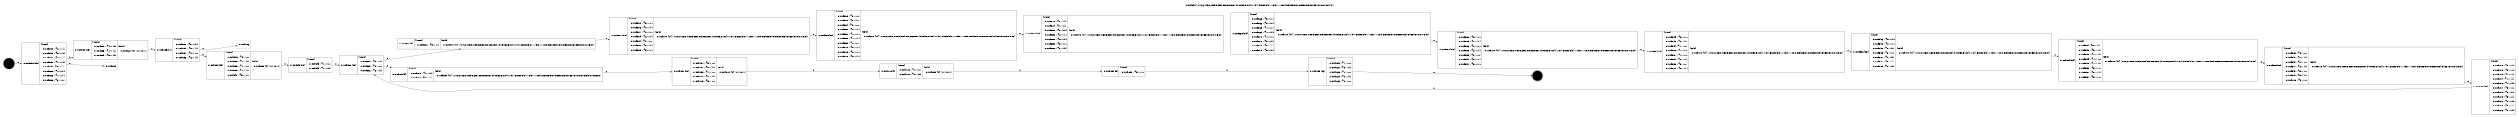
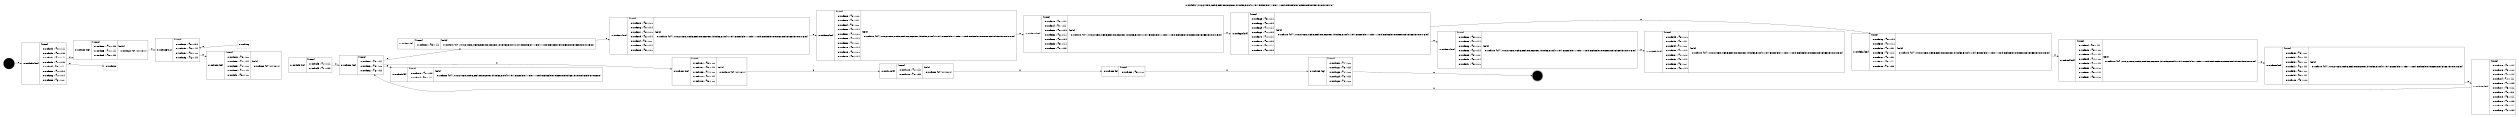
none -> (1226, 34)
(218, 48) -> (219, 46)
(1847, 52) -> (1650, 21)
(284, 65) -> none
(636, 72) -> (527, 64)
